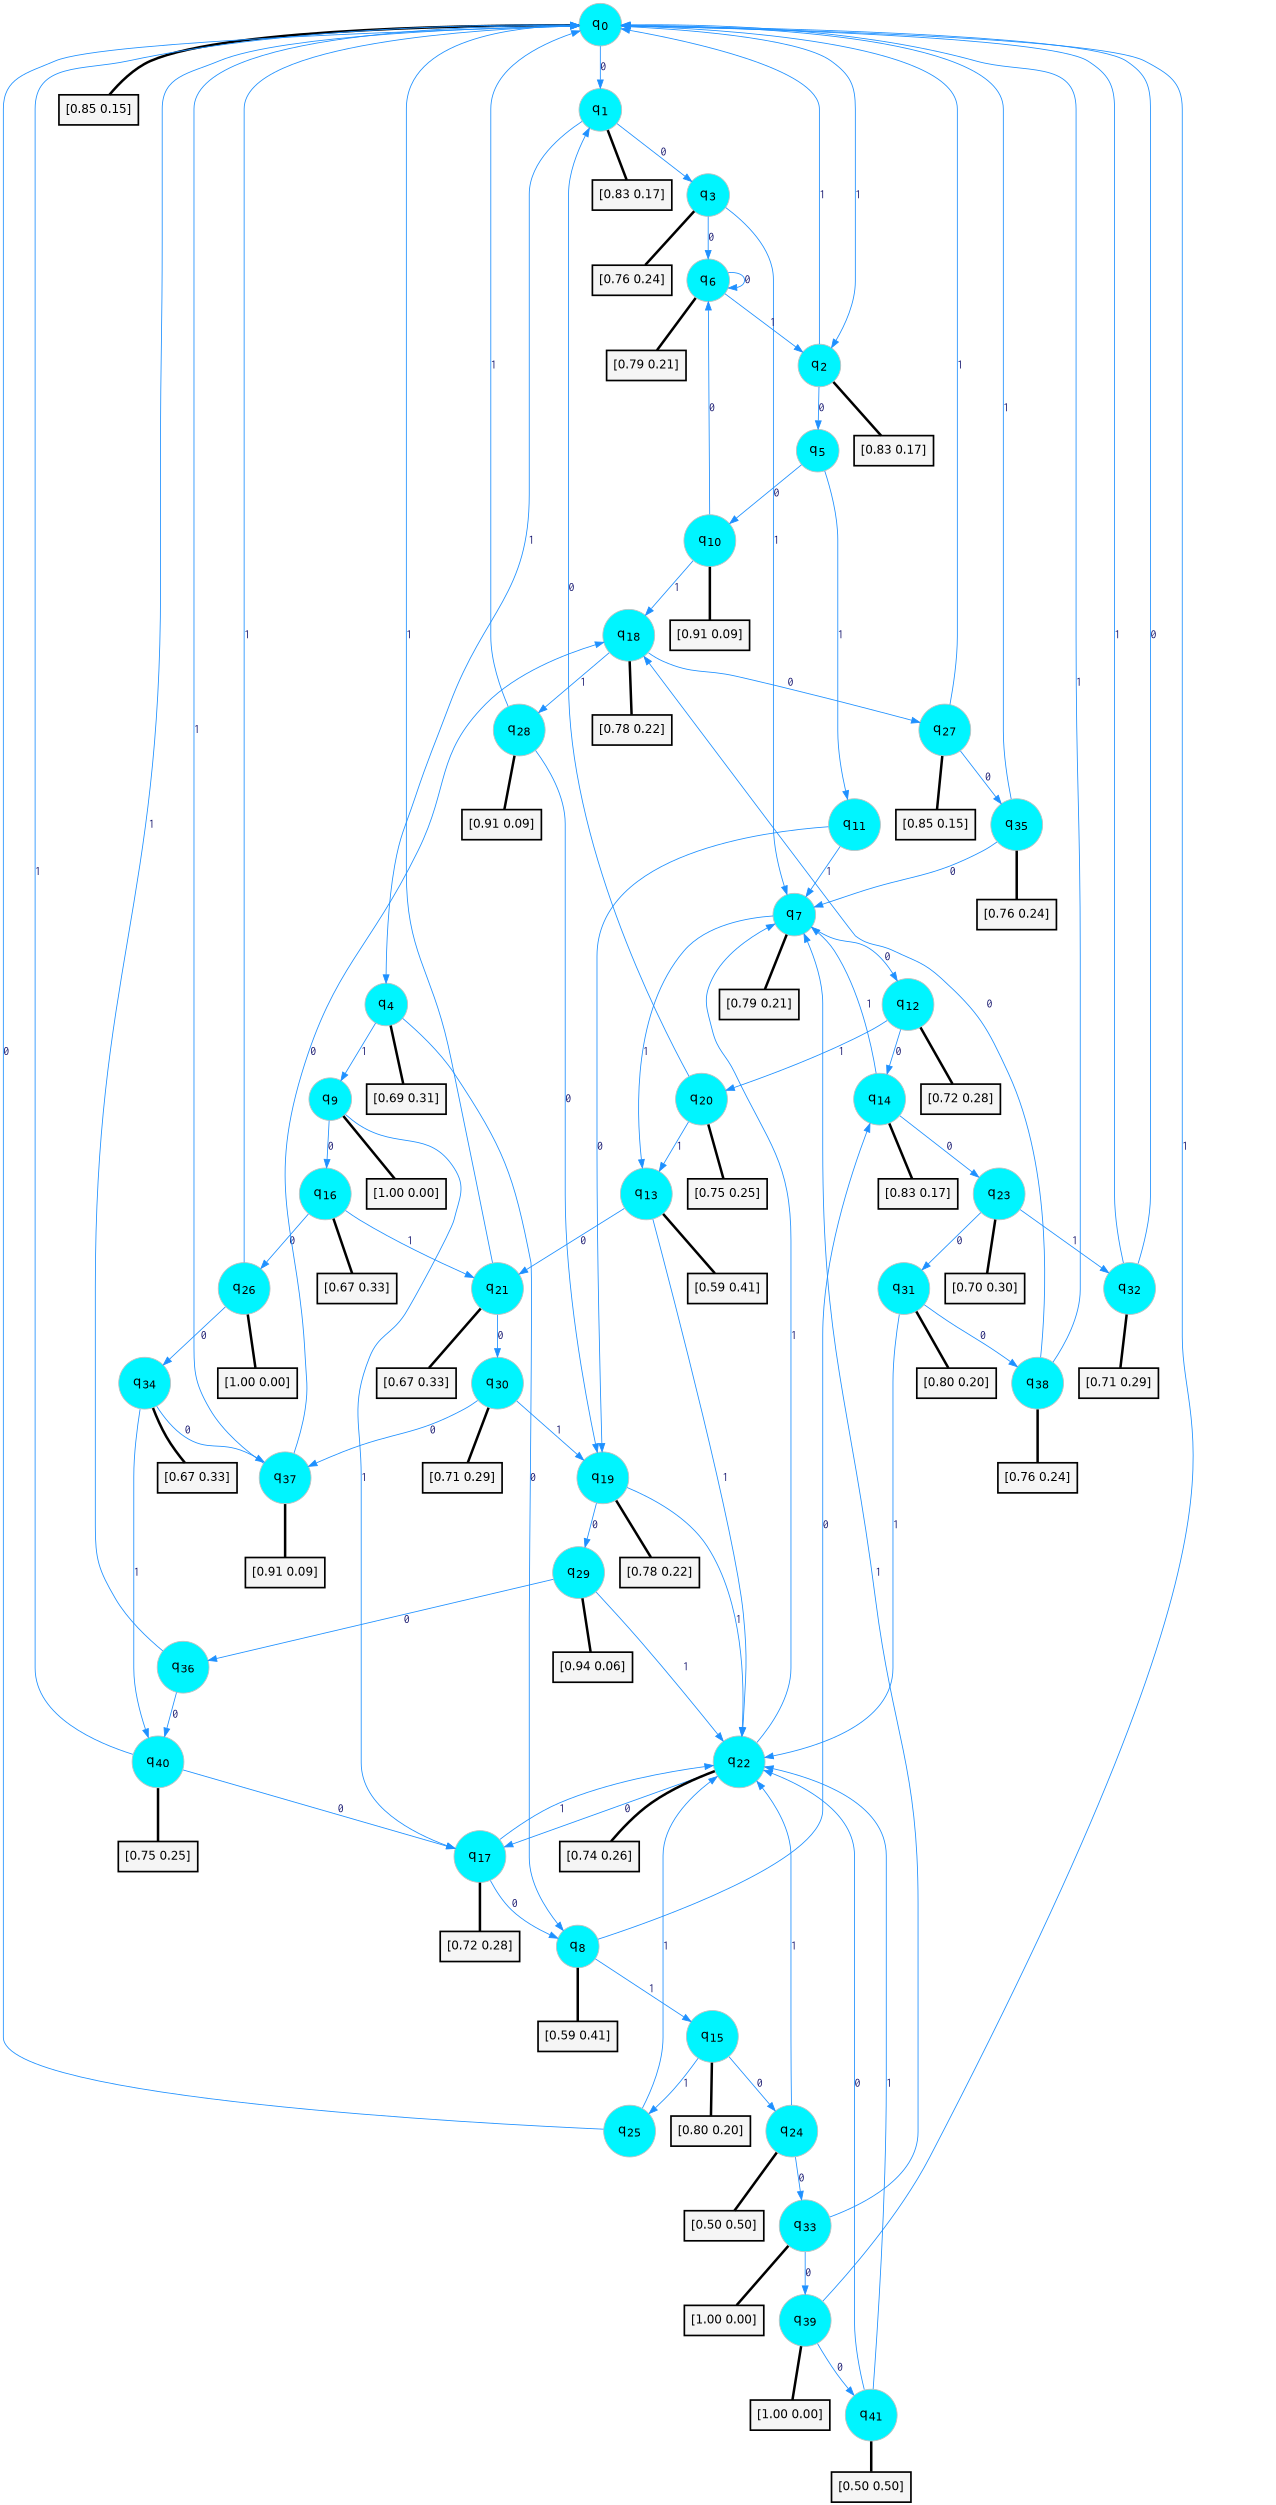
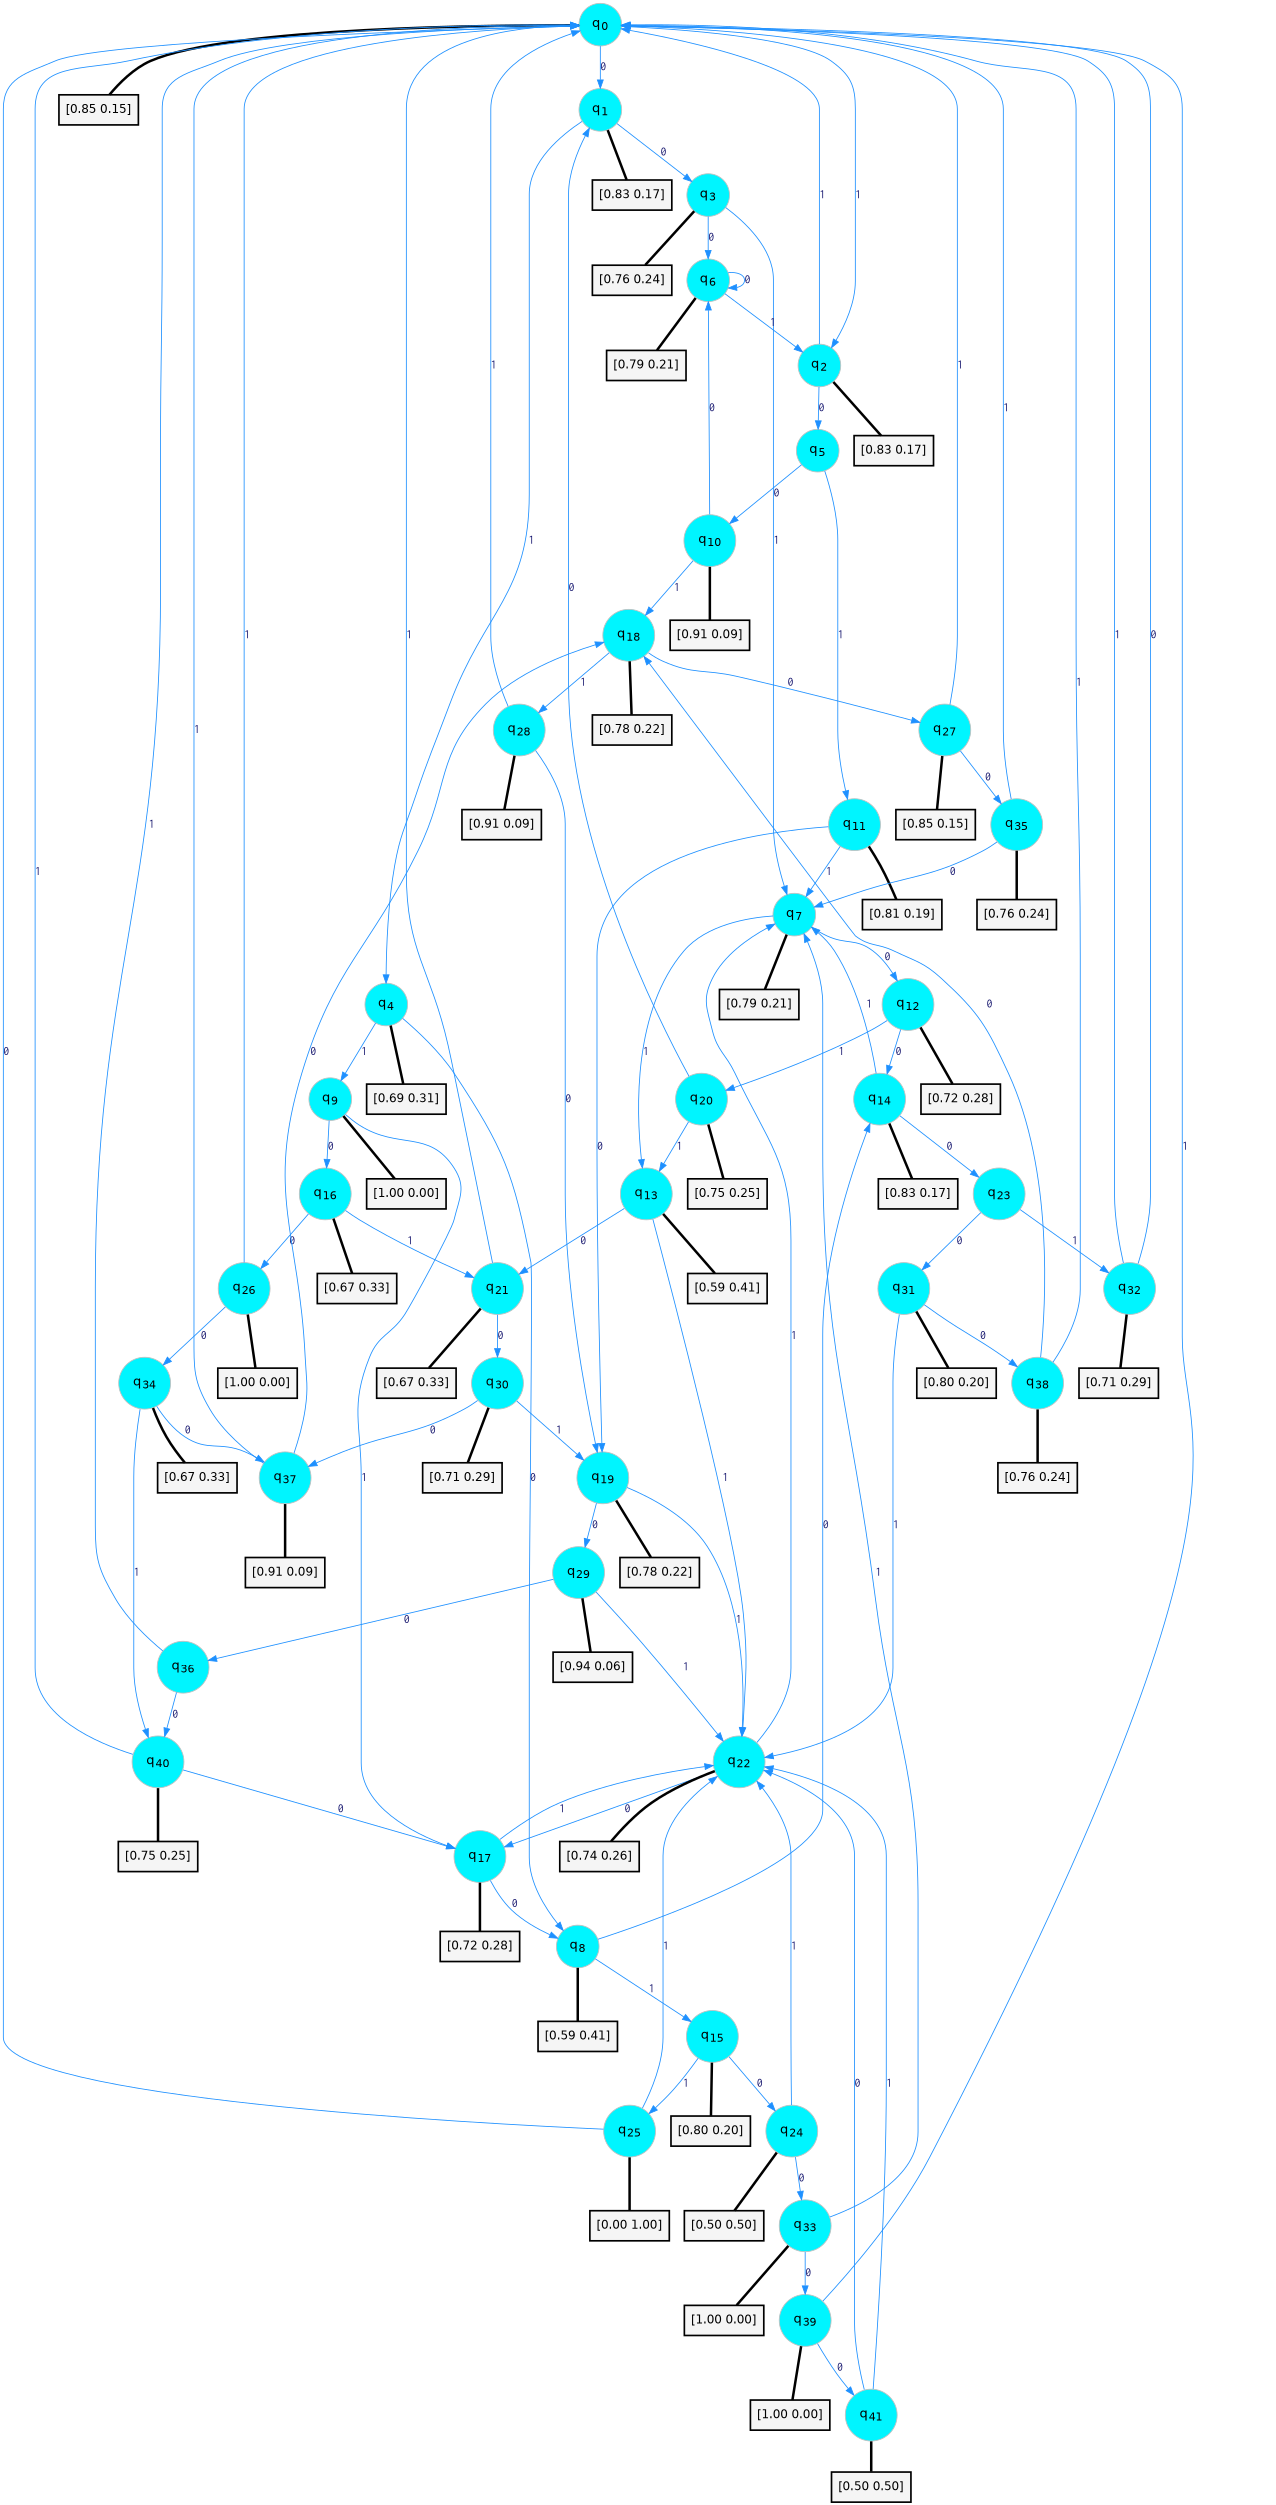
none -> (902, 915)
(985, 1289) -> none
none -> (630, 2226)
